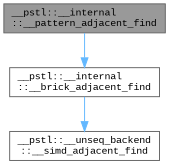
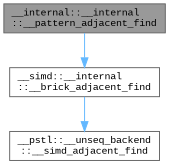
(85, 18) -> (85, 18)
(85, 82) -> (85, 82)
